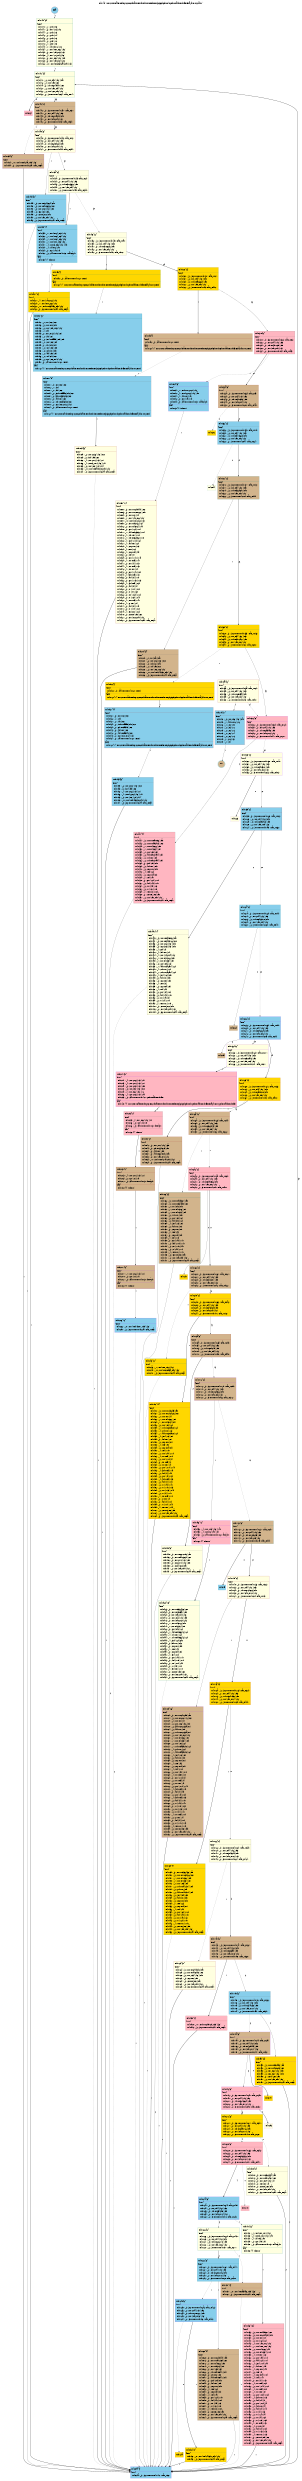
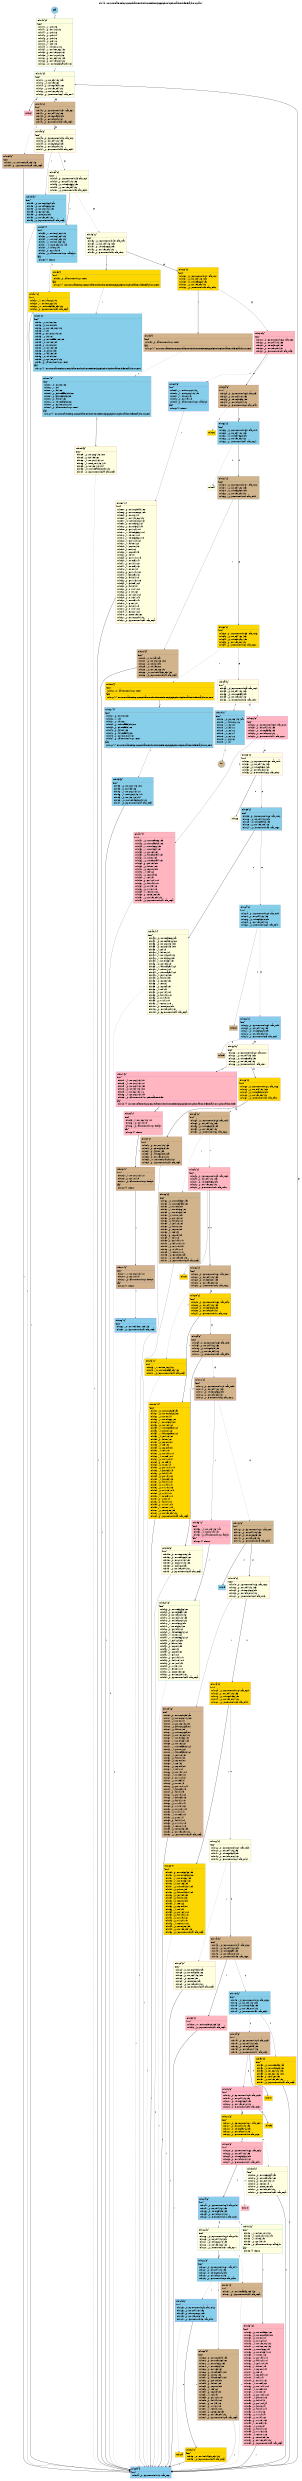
(260, 680) -> (238, 663)
(271, 1058) -> (253, 1072)
(269, 2126) -> (269, 2126)
